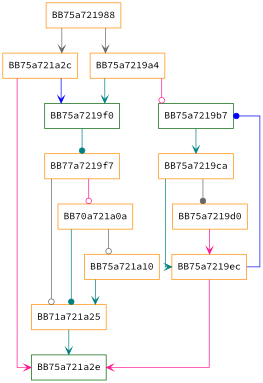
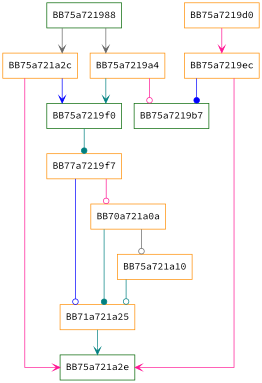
(83, 15) -> (84, 15)
(196, 166) -> none
(51, 239) -> (75, 239)
(95, 288) -> (126, 289)
